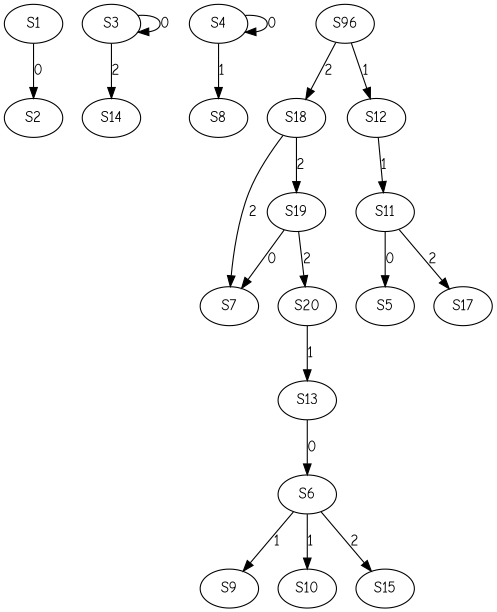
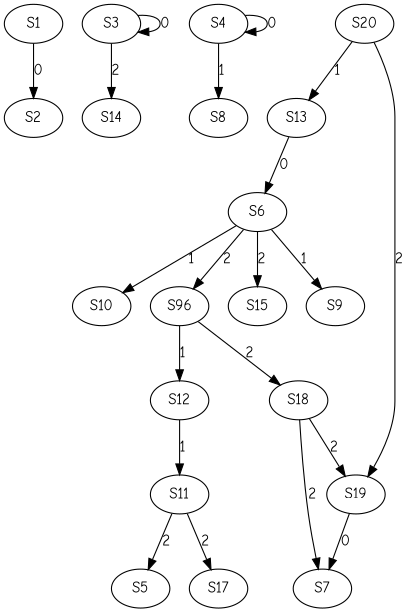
(301, 254) -> (395, 255)
none -> (222, 255)
(390, 259) -> (167, 542)
